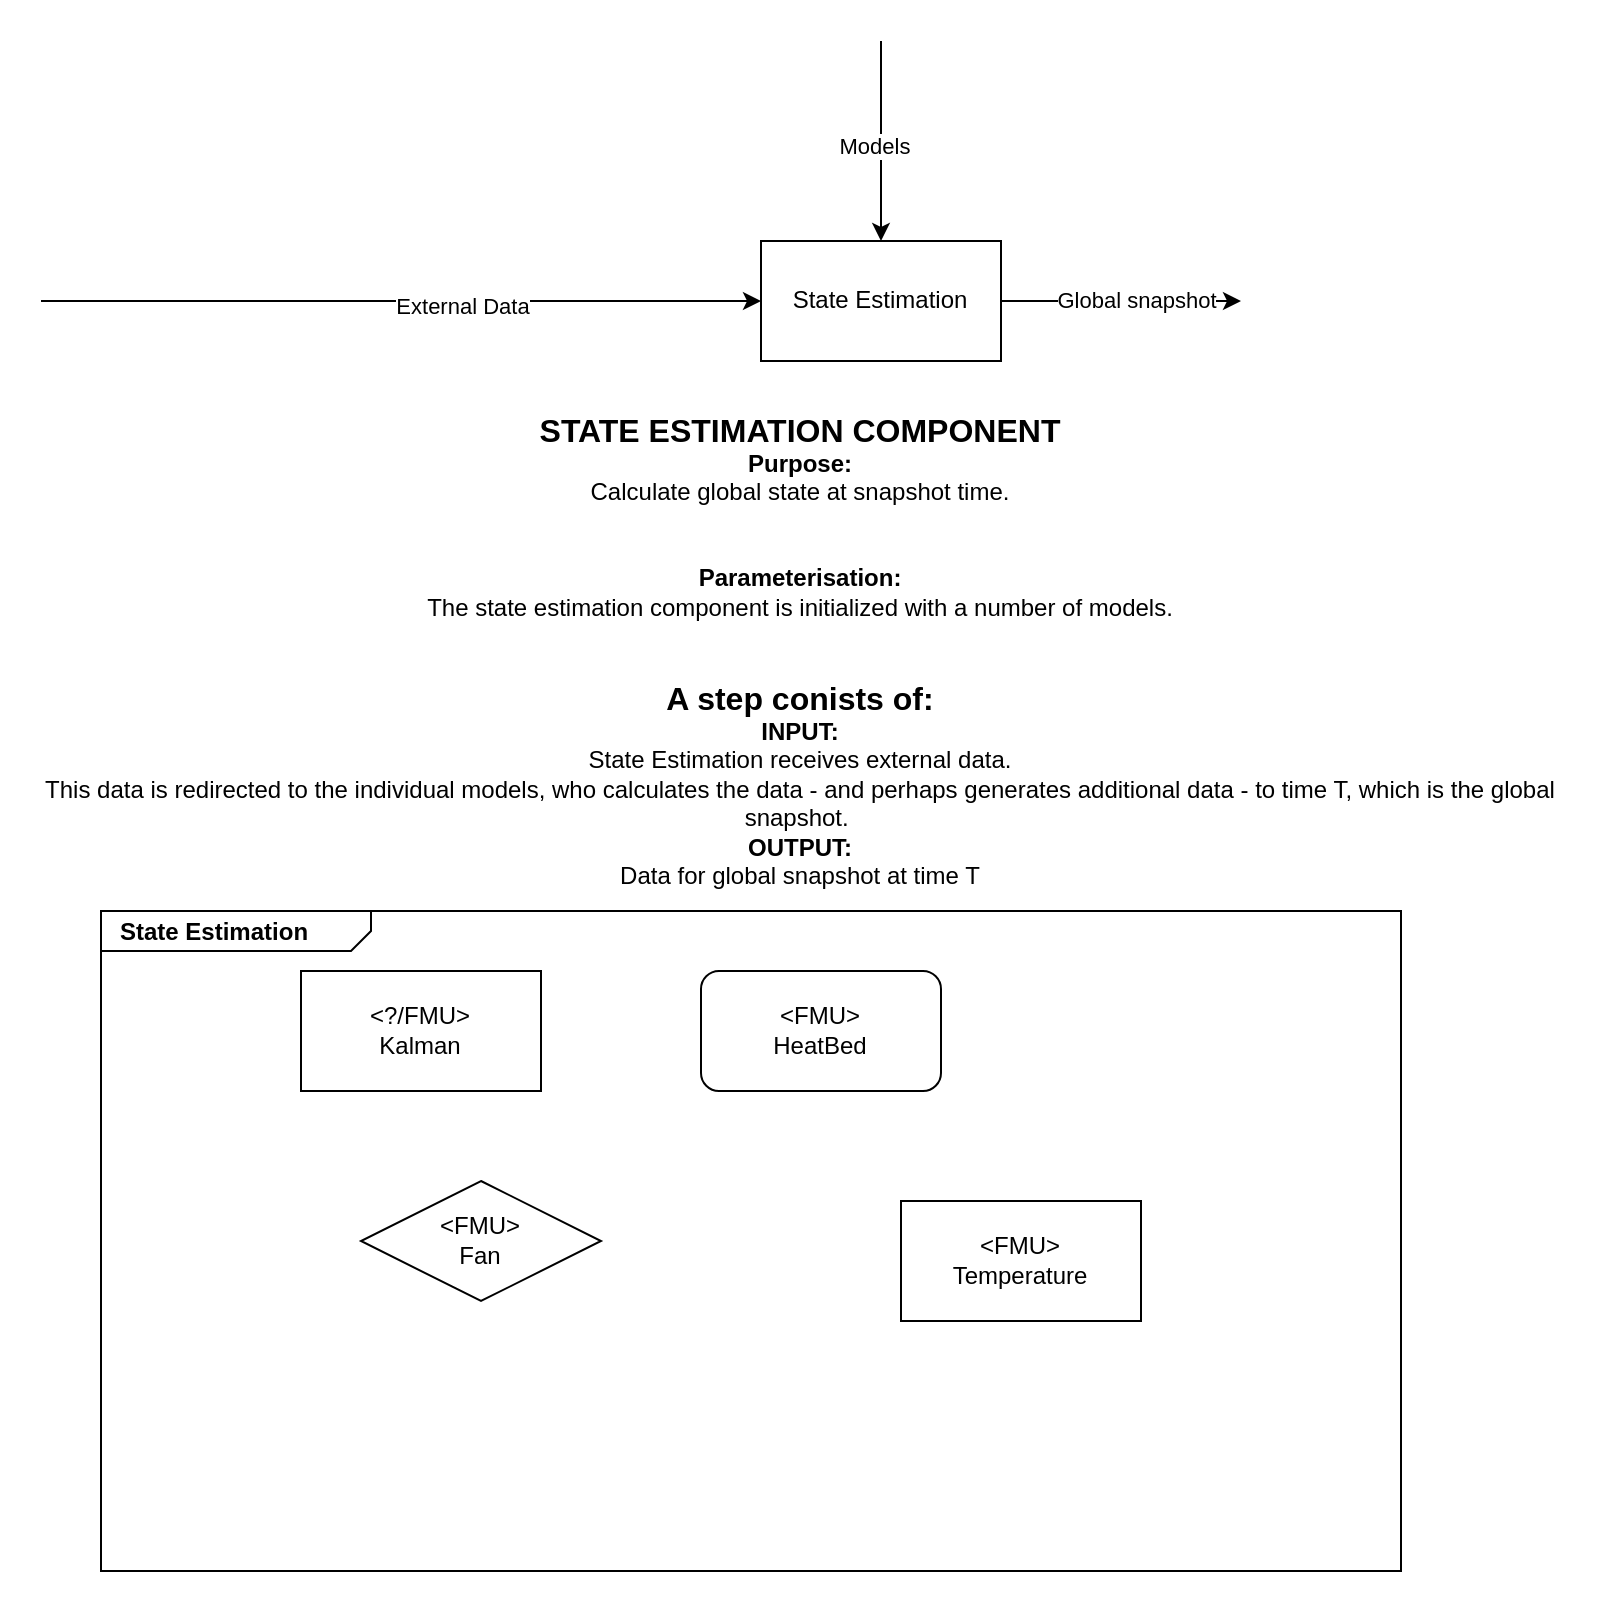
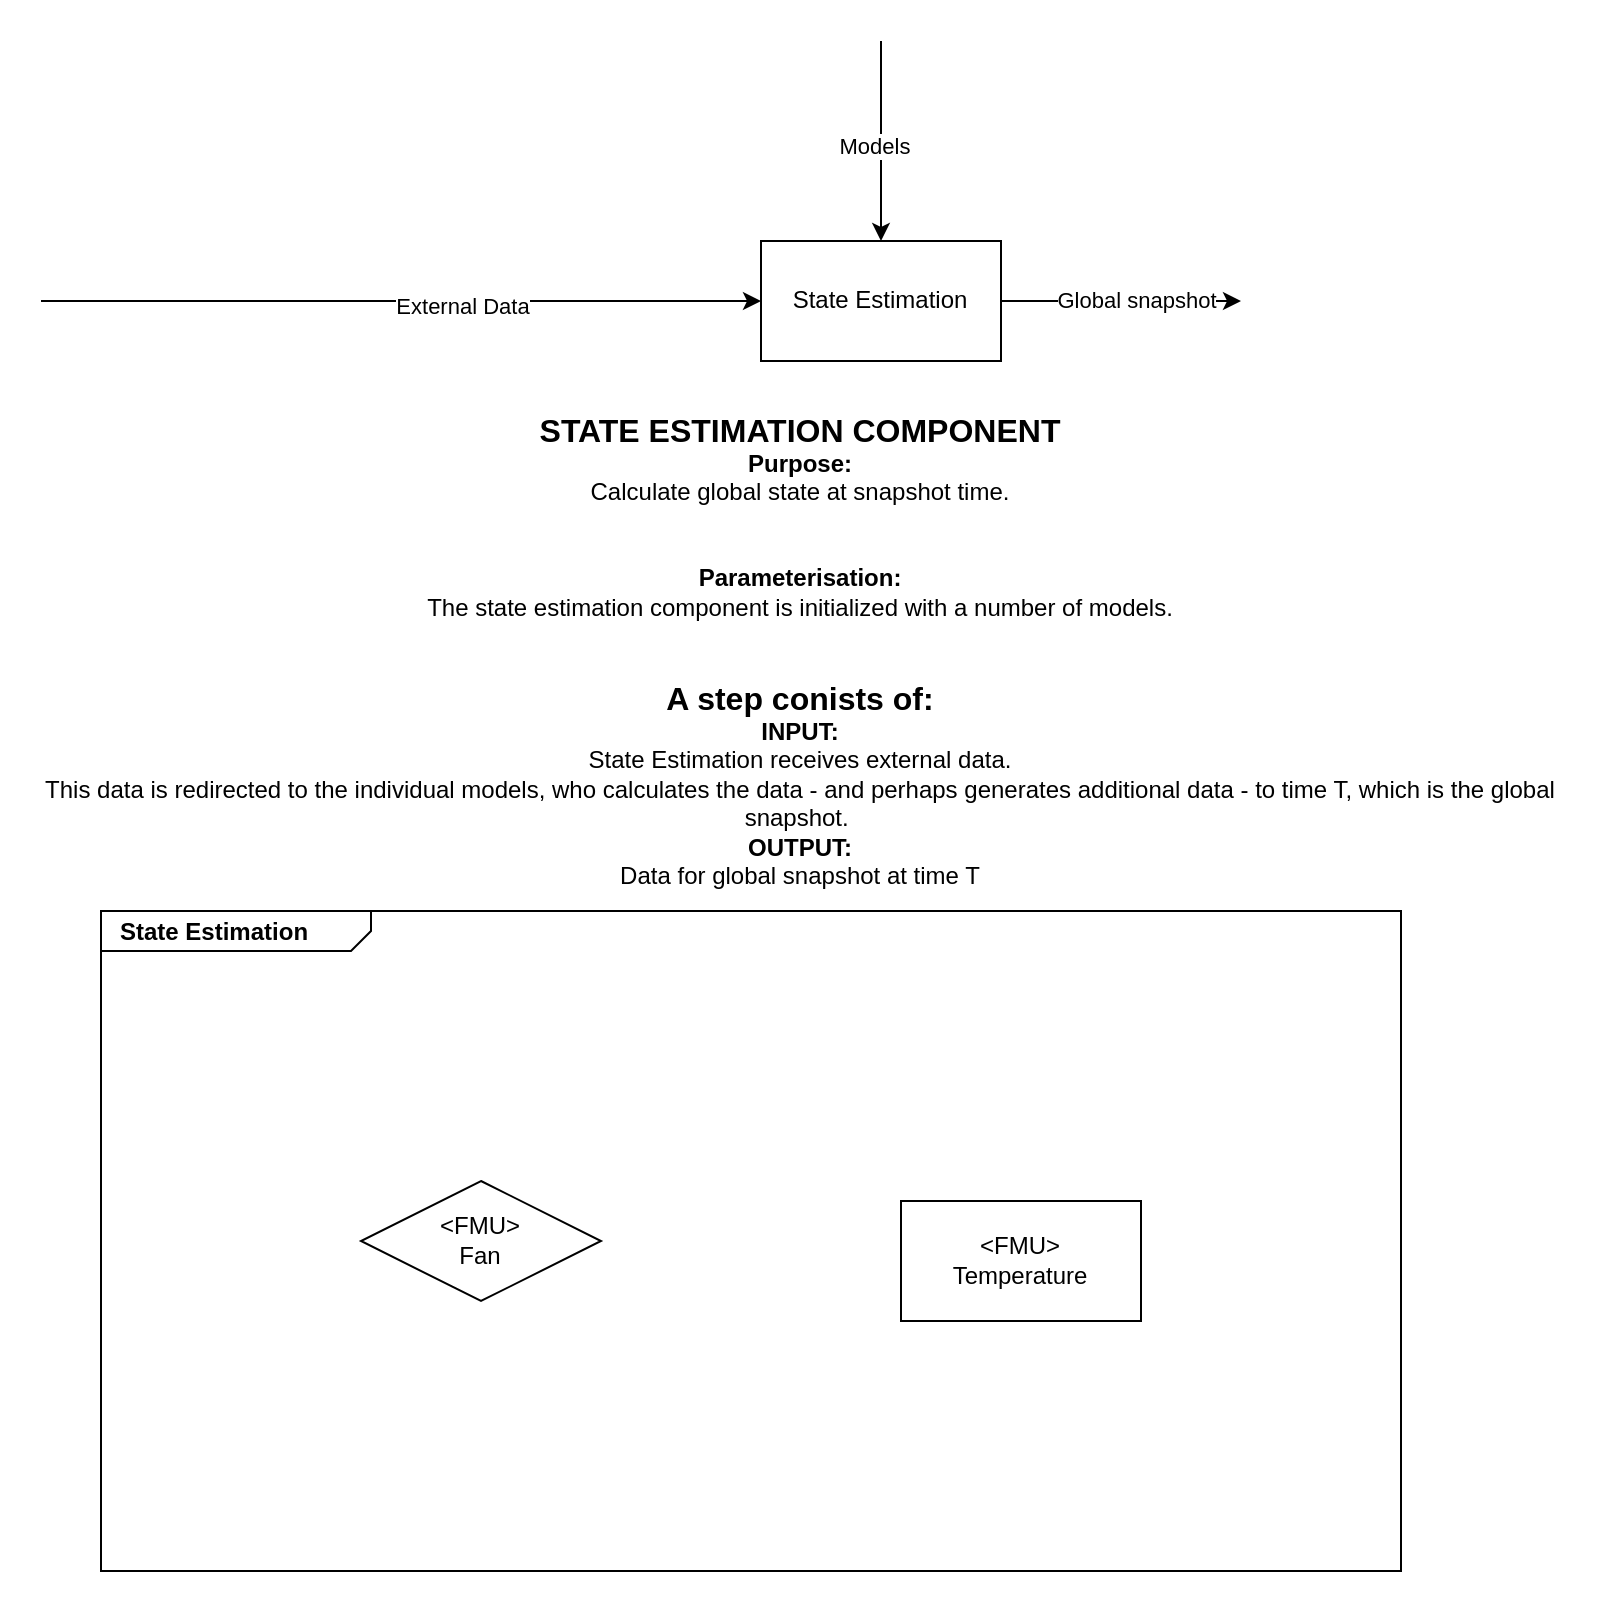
(421, 1031) -> none
(821, 1031) -> none
